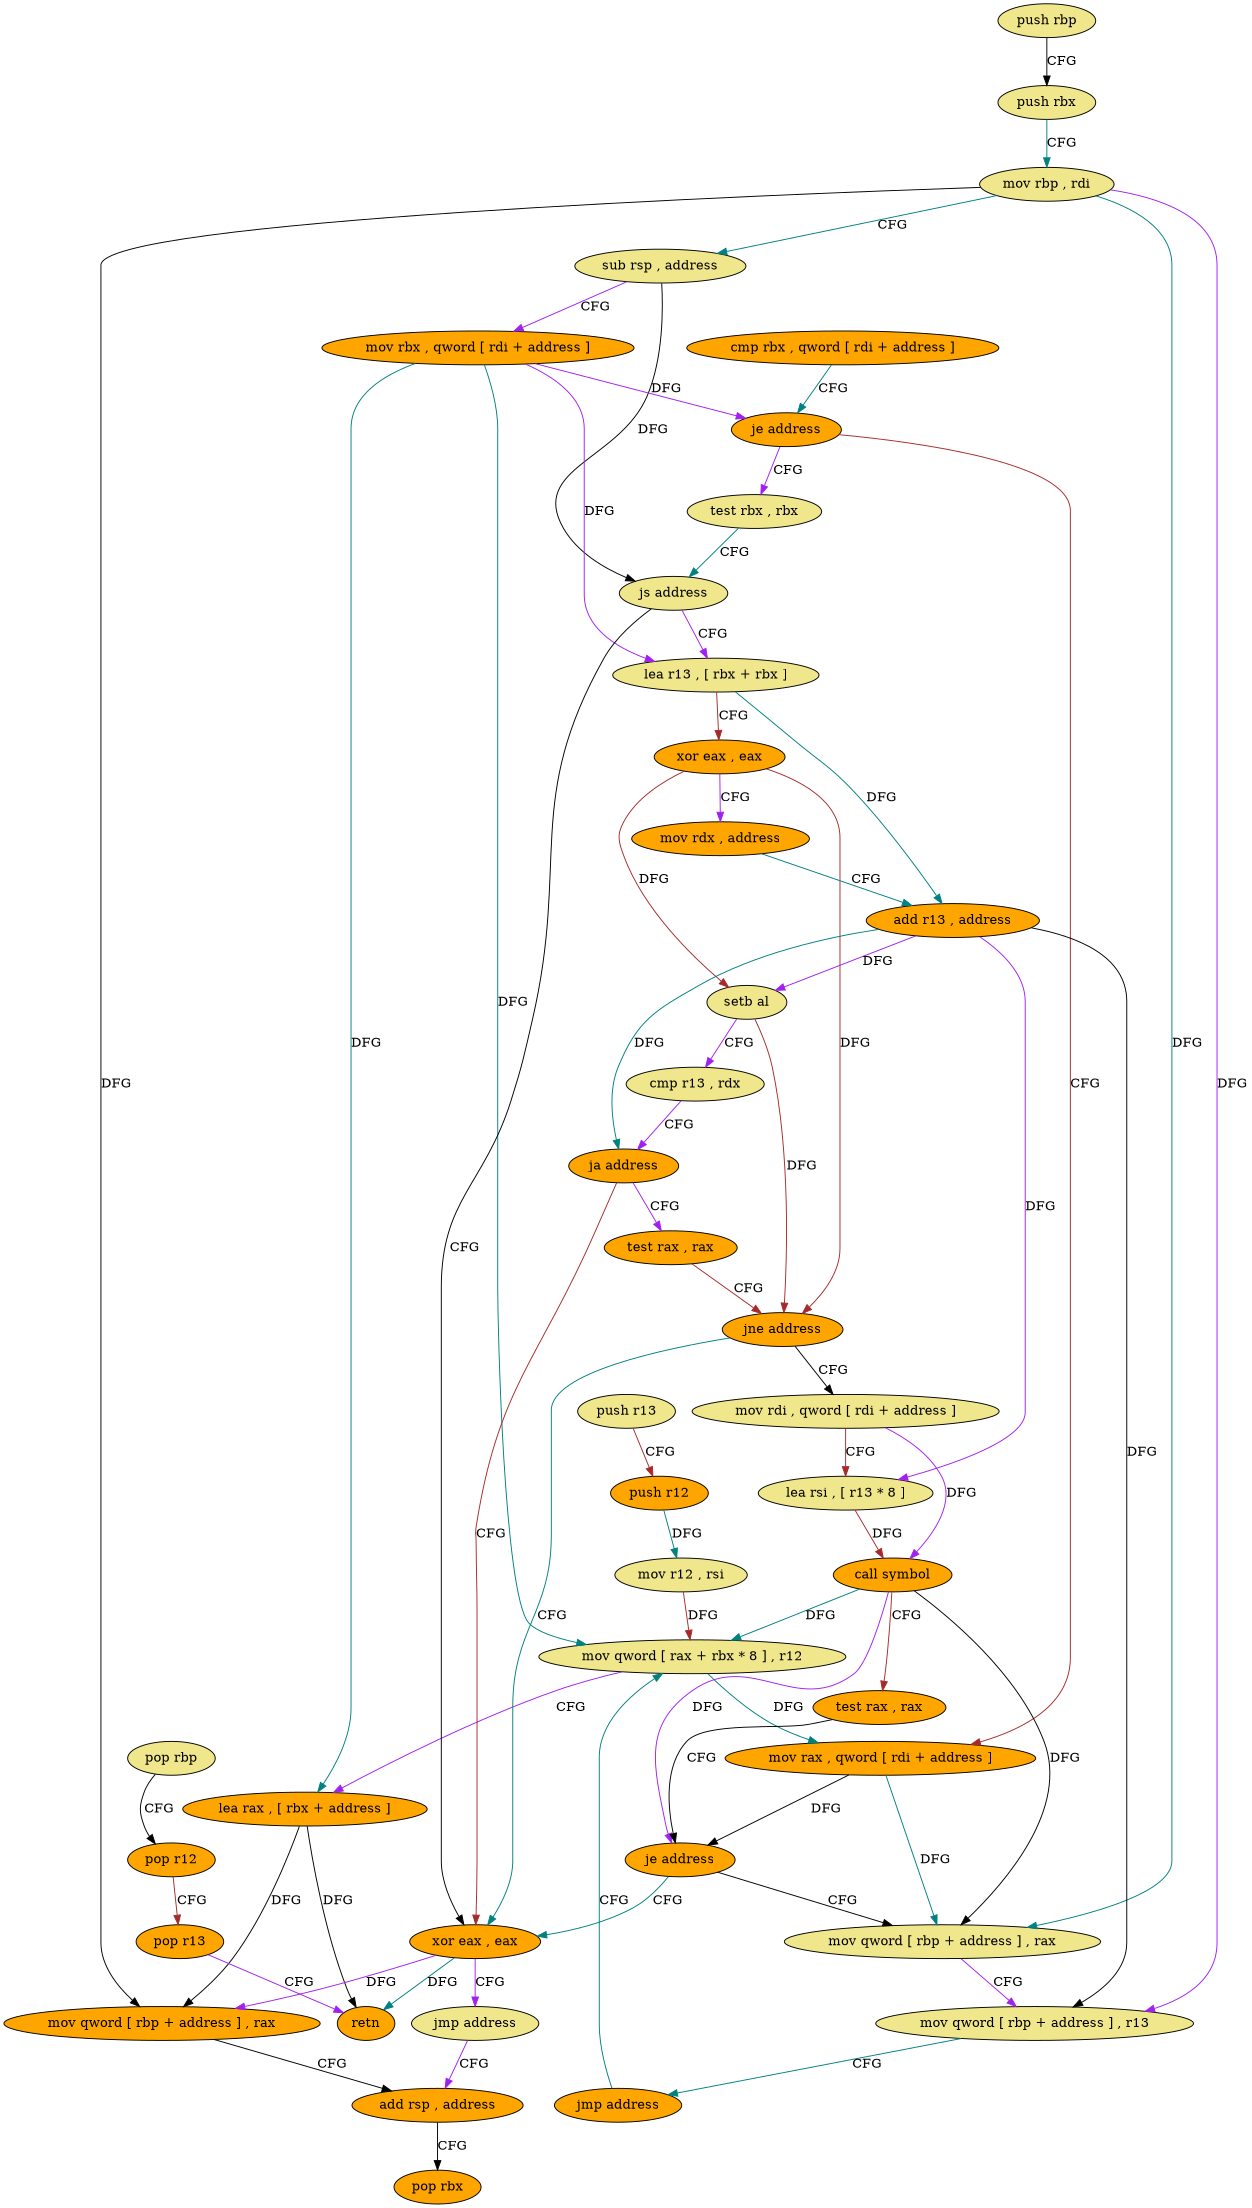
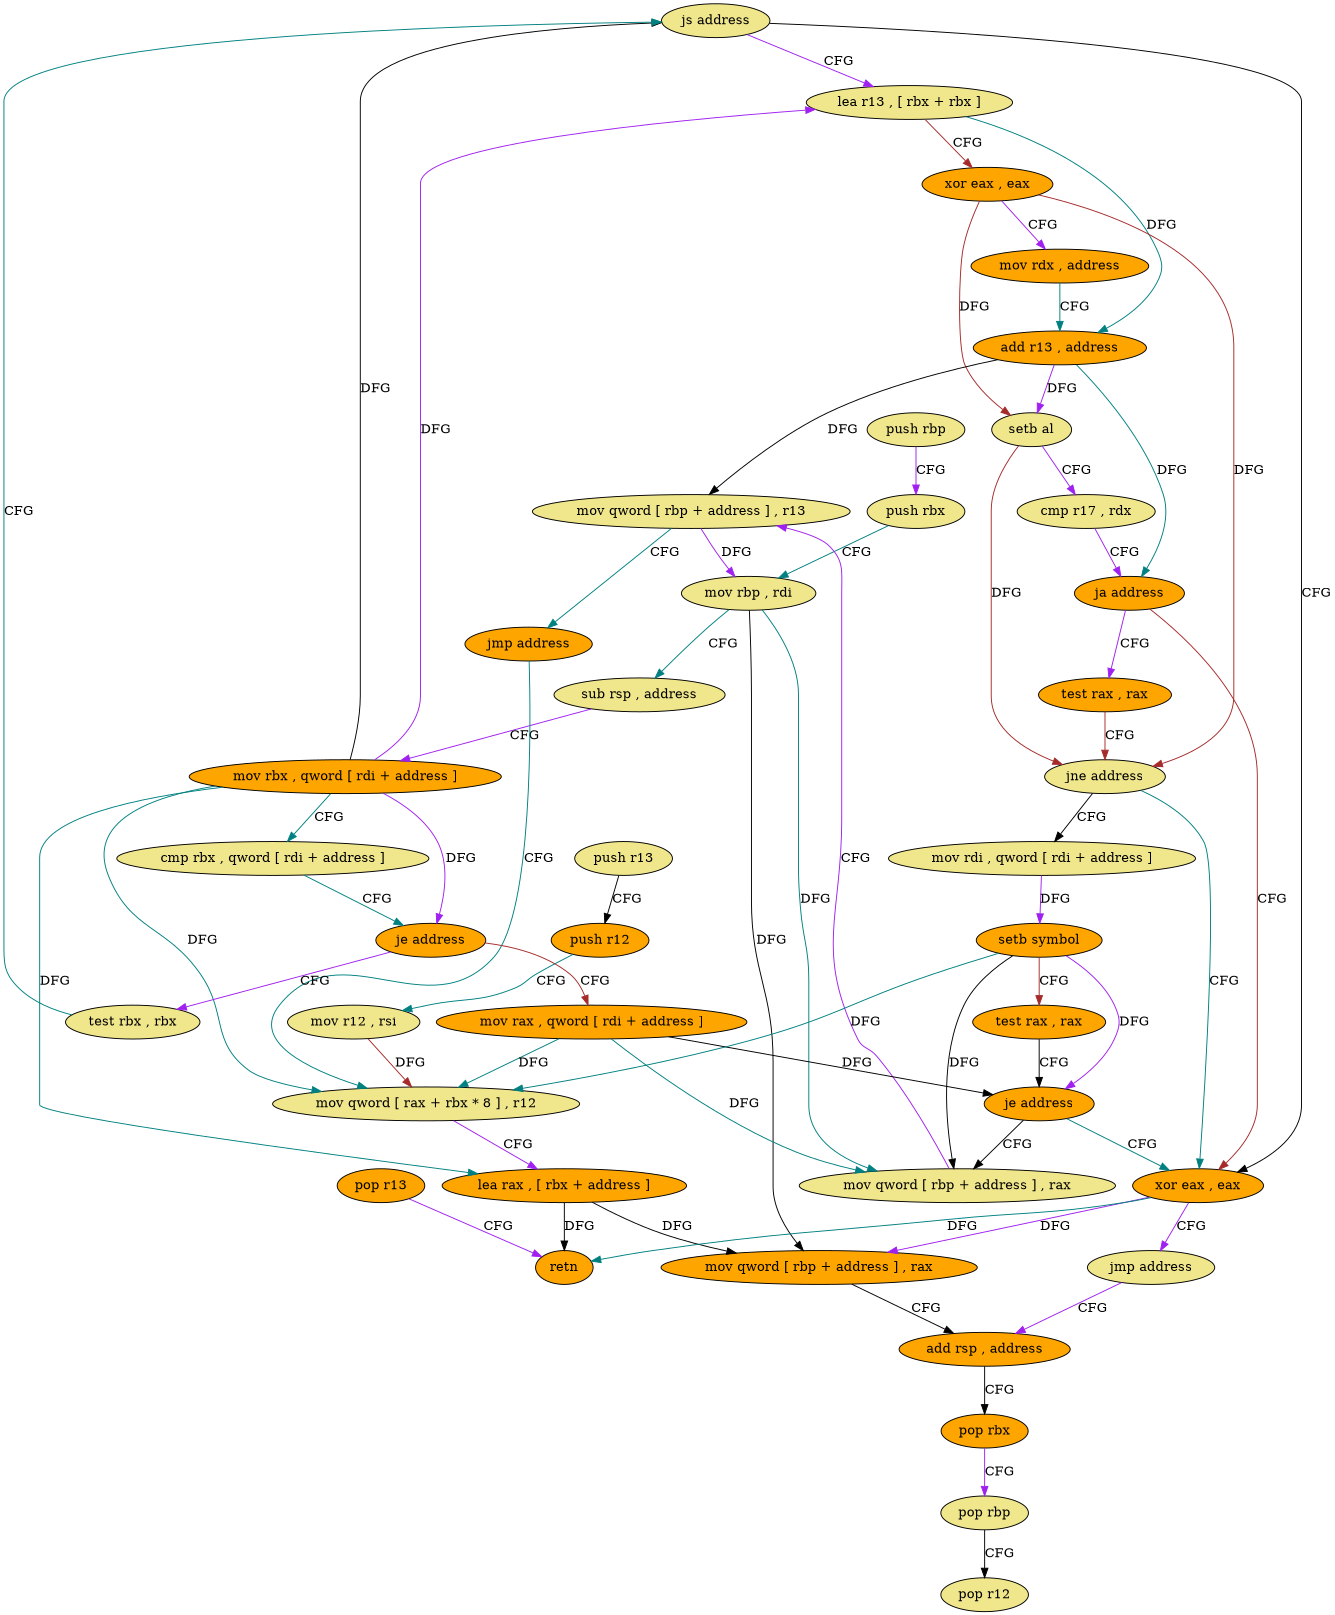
(1047, 57) -> (916, 466)
(843, 348) -> (273, 858)
(603, 447) -> (360, 274)
none -> (312, 814)
(1217, 1082) -> (714, 549)
(695, 1084) -> (1086, 512)
(783, 1330) -> (1105, 777)
(641, 1448) -> (613, 895)
none -> (985, 1467)
(846, 1493) -> none
(687, 1534) -> (551, 981)
(893, 1575) -> (1039, 940)
(755, 1713) -> (513, 1061)
(171, 1860) -> (985, 1595)
(175, 1896) -> none
